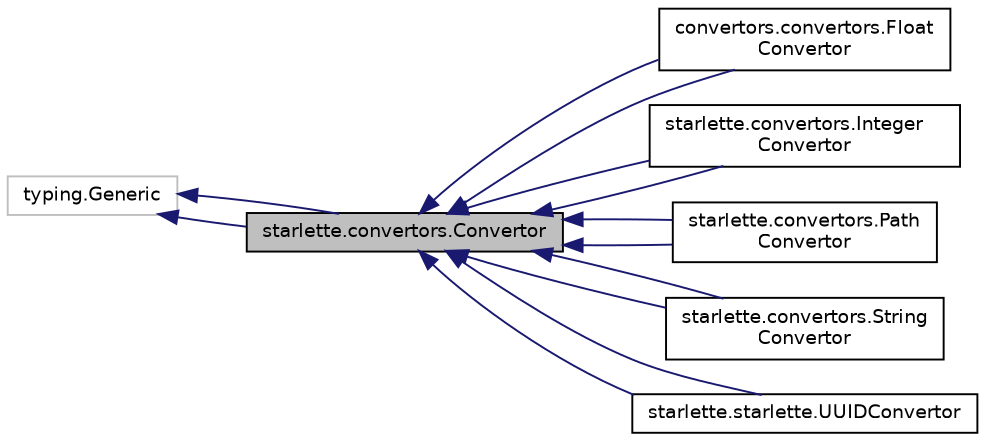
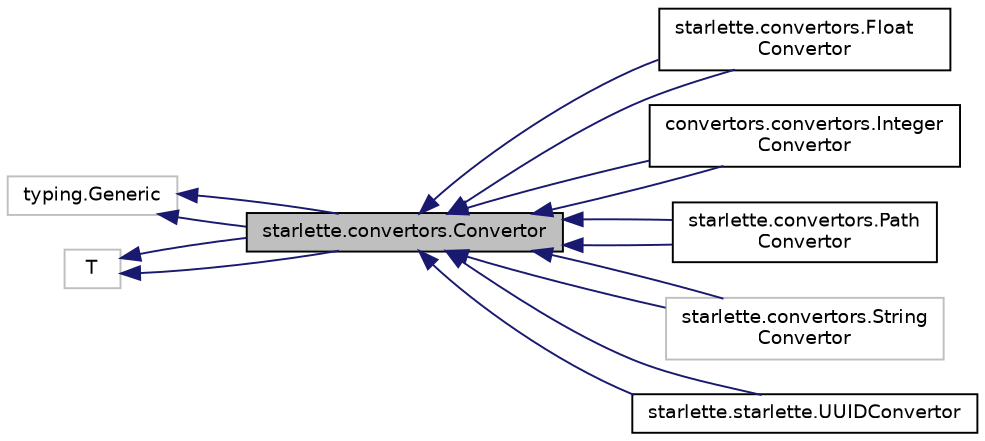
(805, 40) -> (805, 40)
(805, 136) -> (805, 136)
none -> (93, 269)
(805, 329) -> (805, 329)
